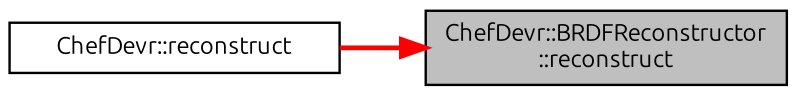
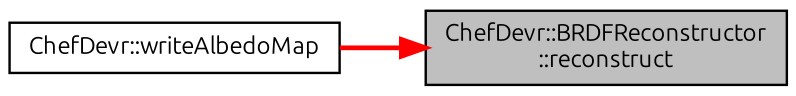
(175, 48) -> (175, 48)
